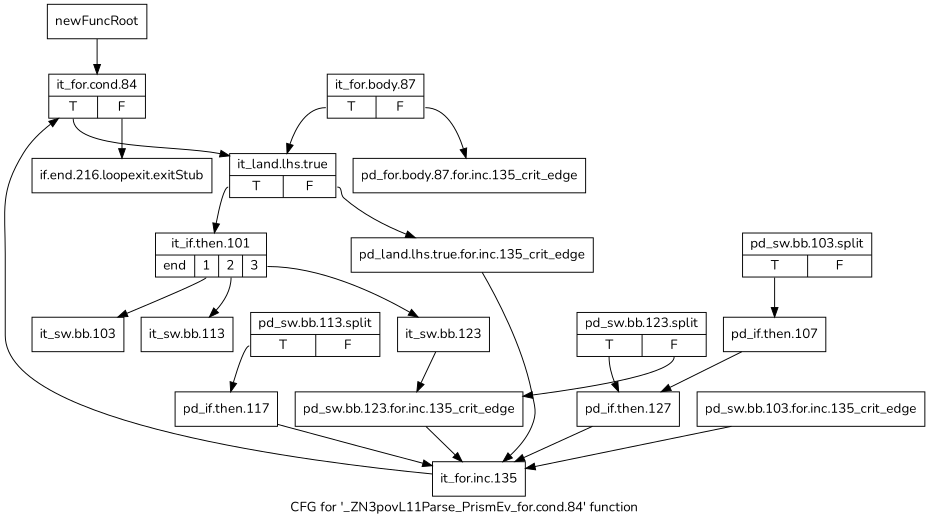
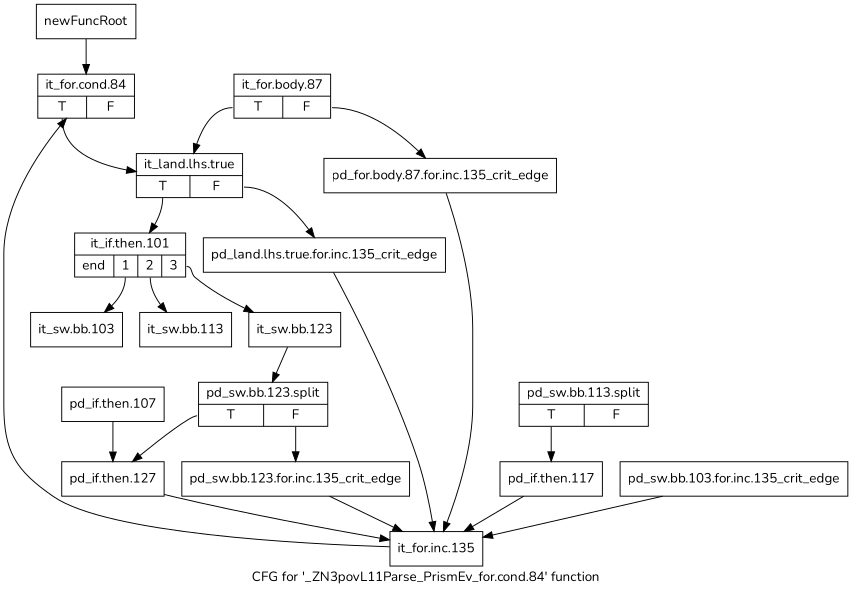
(122, 176) -> none
(807, 255) -> none
none -> (473, 358)
(428, 367) -> (282, 360)
